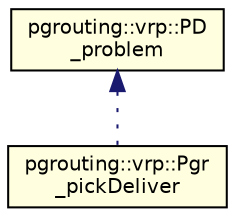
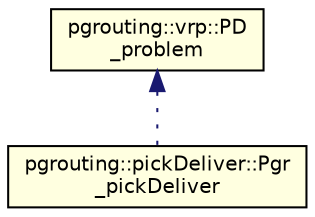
(117, 177) -> (157, 177)
